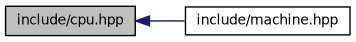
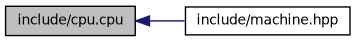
(70, 21) -> (70, 21)
